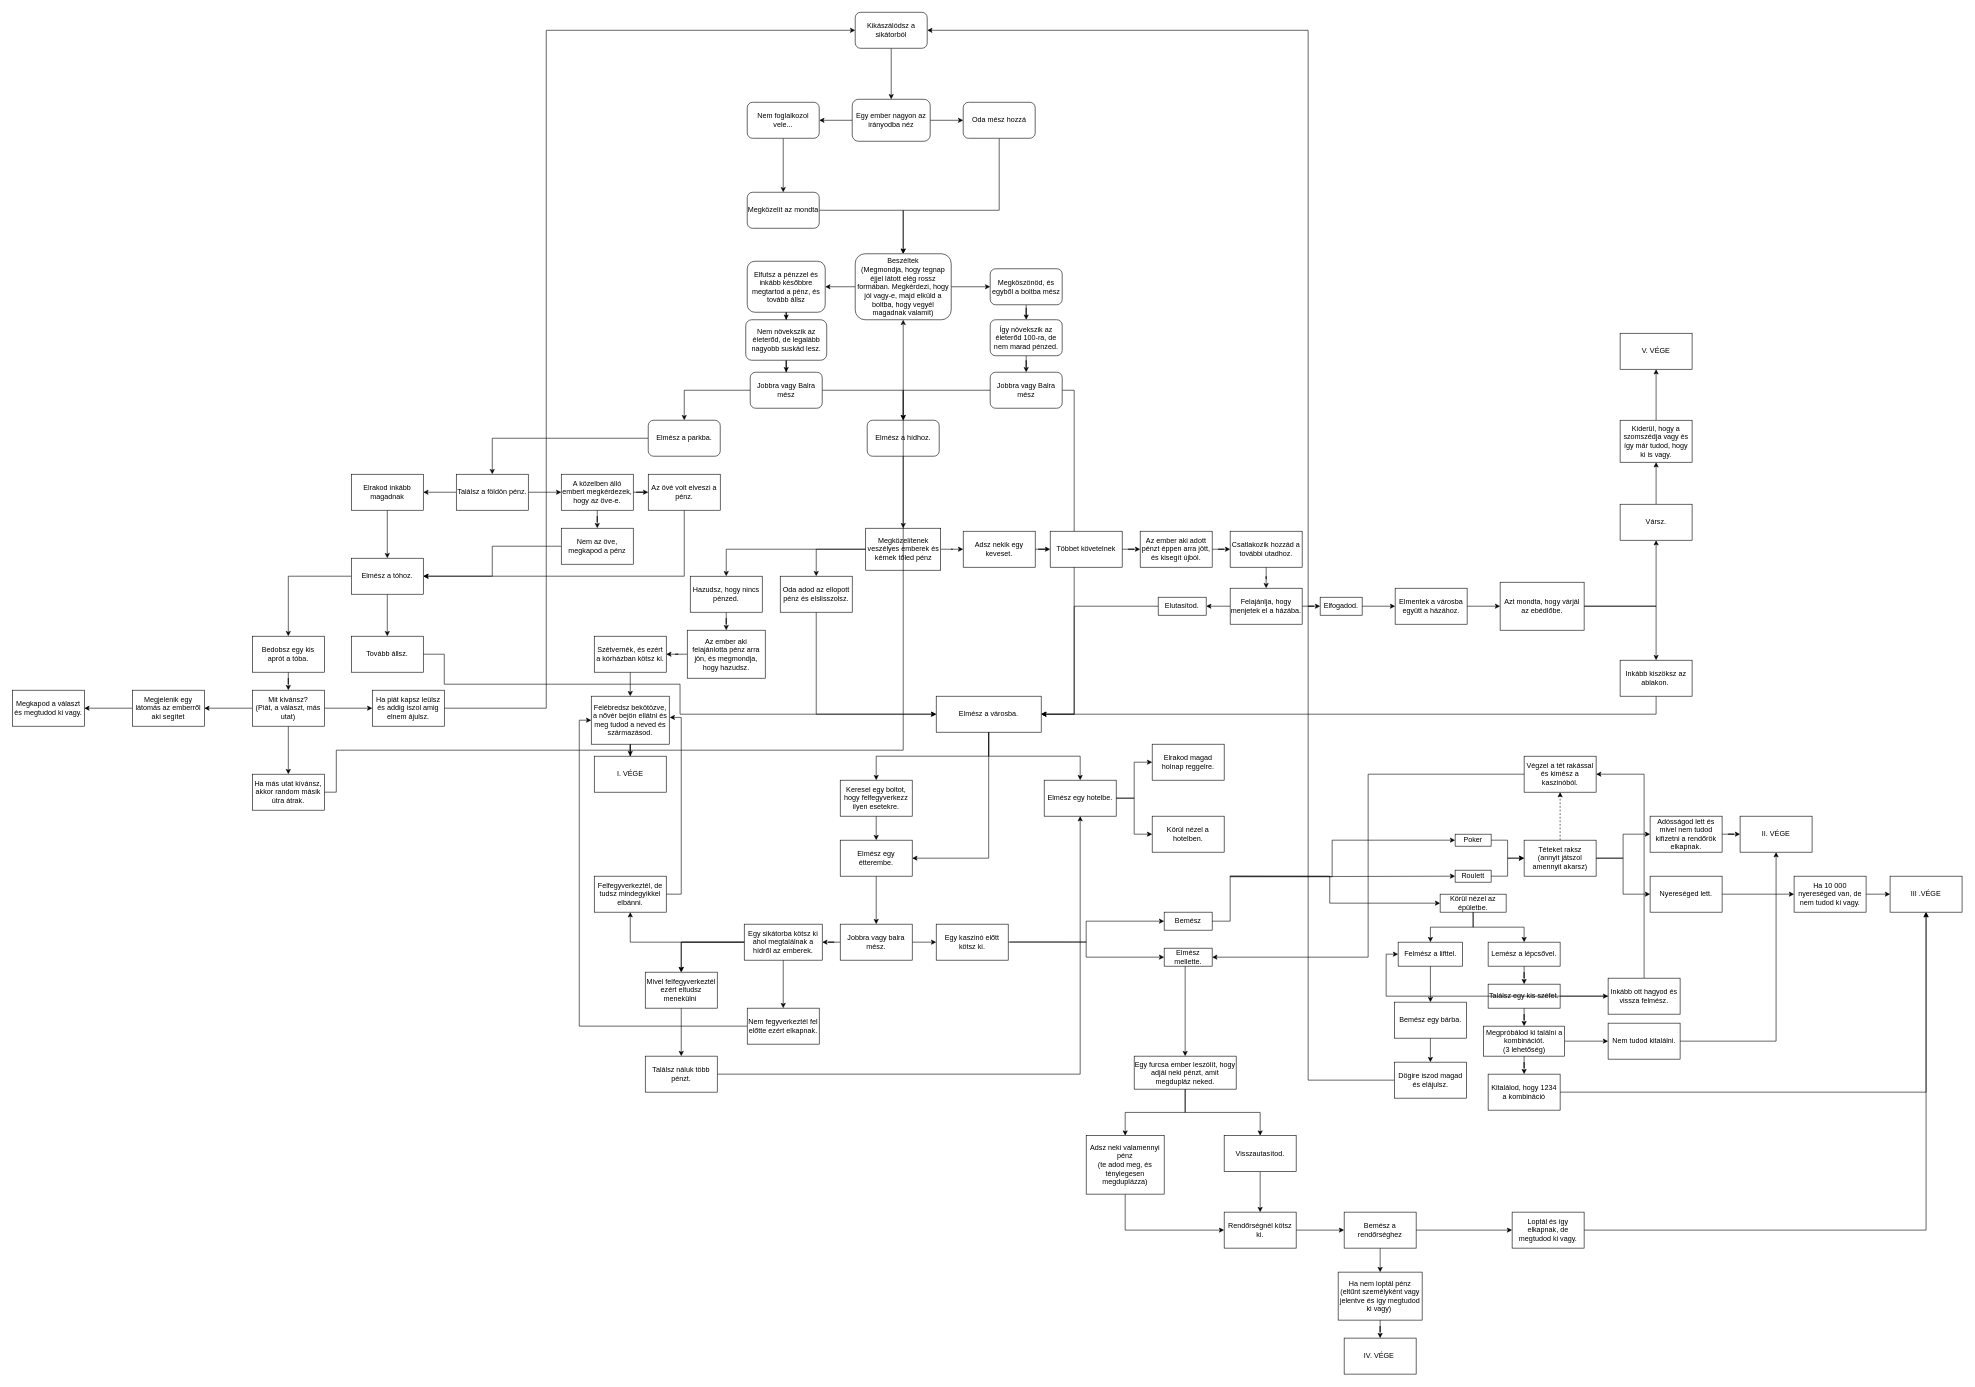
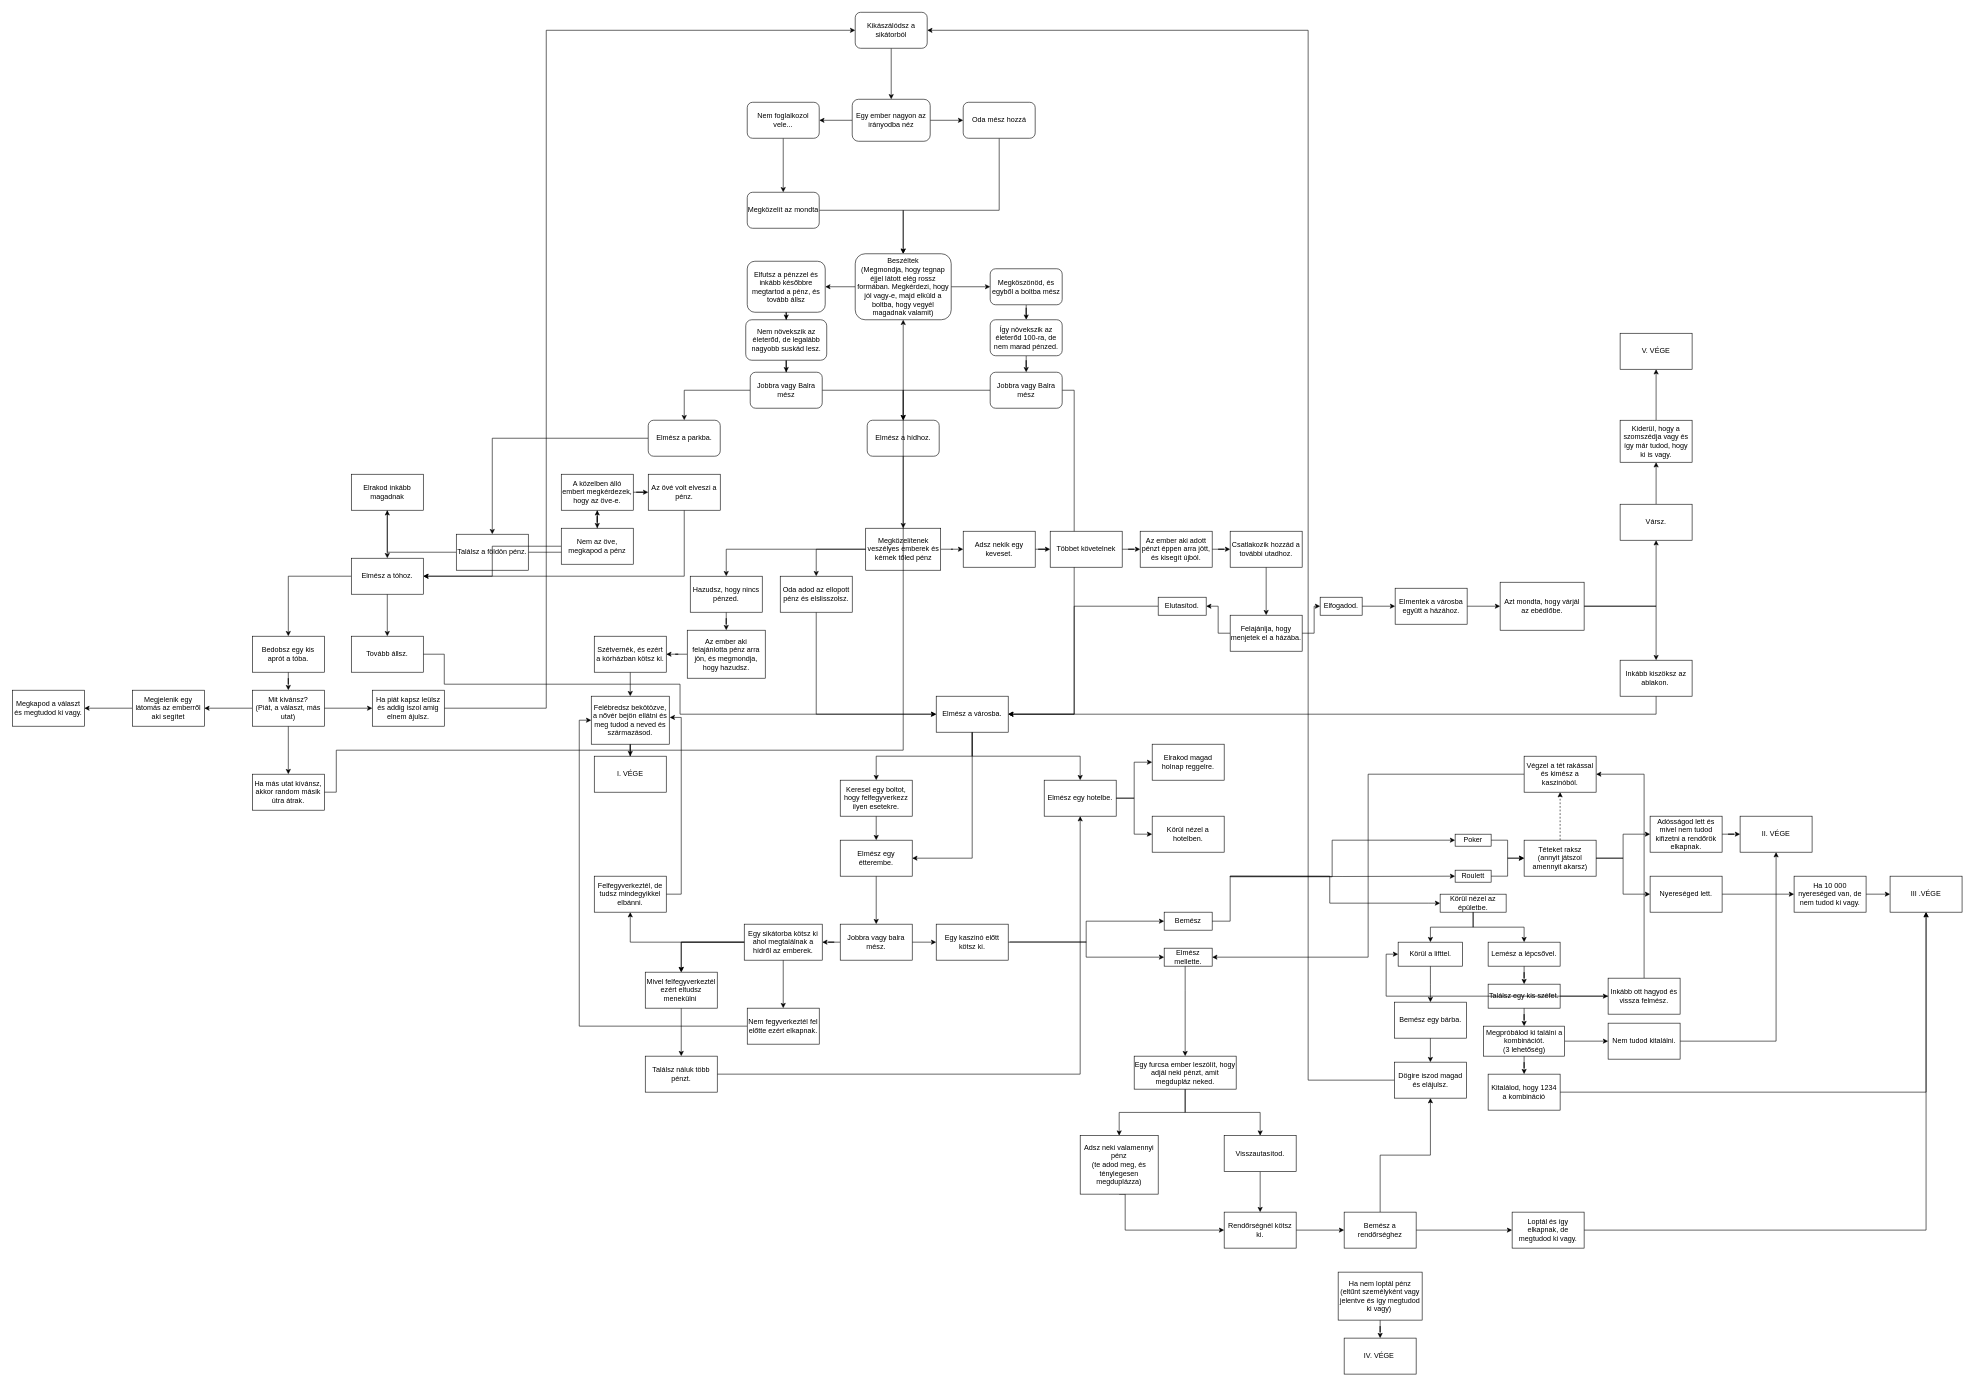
(492, 492) -> (492, 552)
(1266, 606) -> (1266, 633)
(989, 714) -> (972, 714)
(1431, 954) -> (1431, 954)
(1125, 1165) -> (1119, 1165)
(1380, 1266) -> (1431, 1130)
